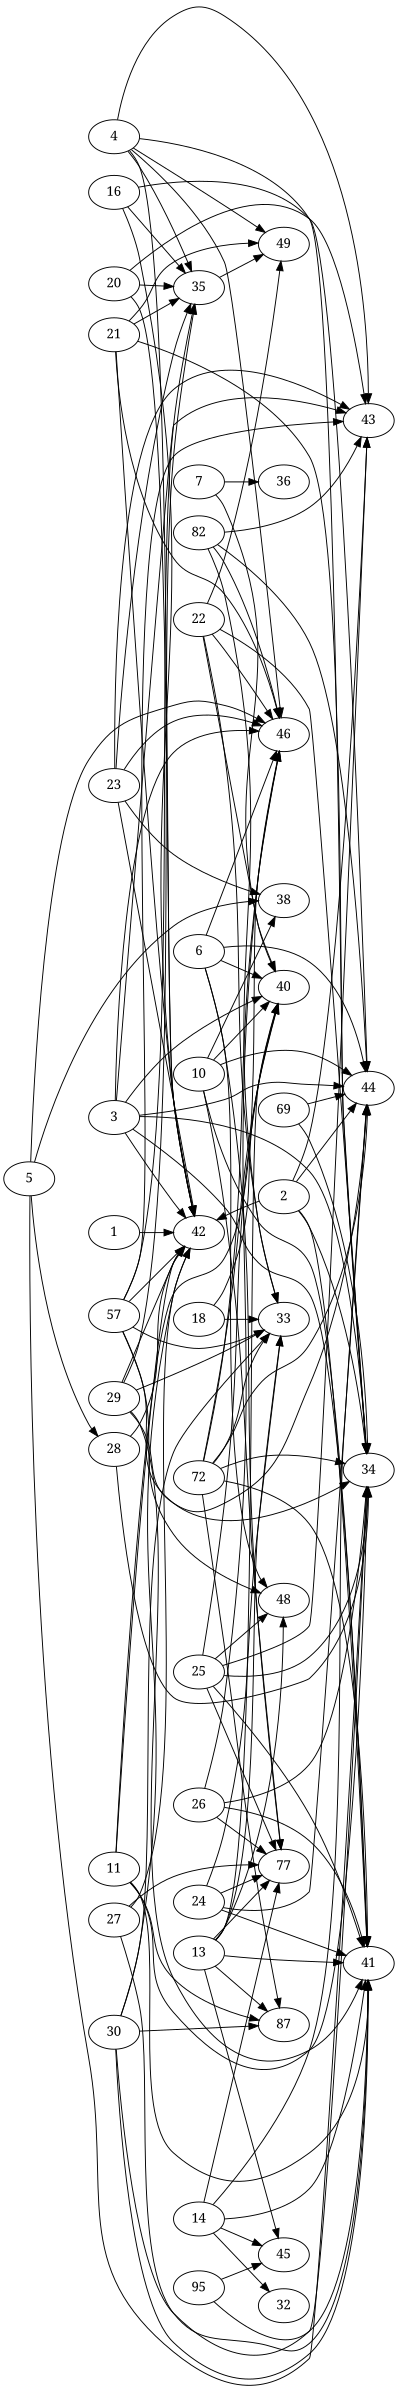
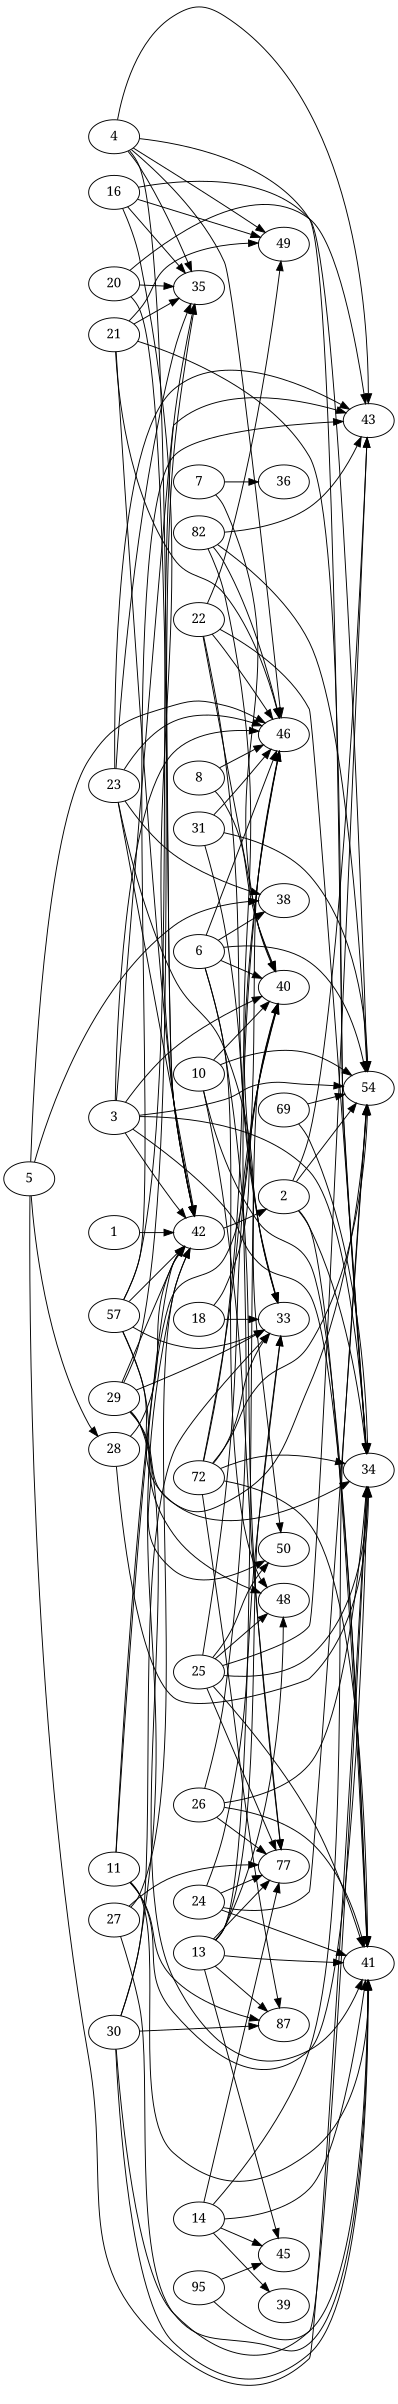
(237, 268) -> (186, 214)
none -> (199, 778)
none -> (199, 829)
(239, 992) -> (232, 932)
(369, 1088) -> (369, 1088)
(242, 1208) -> (241, 1221)
none -> (284, 1549)
(284, 2306) -> (284, 2306)
